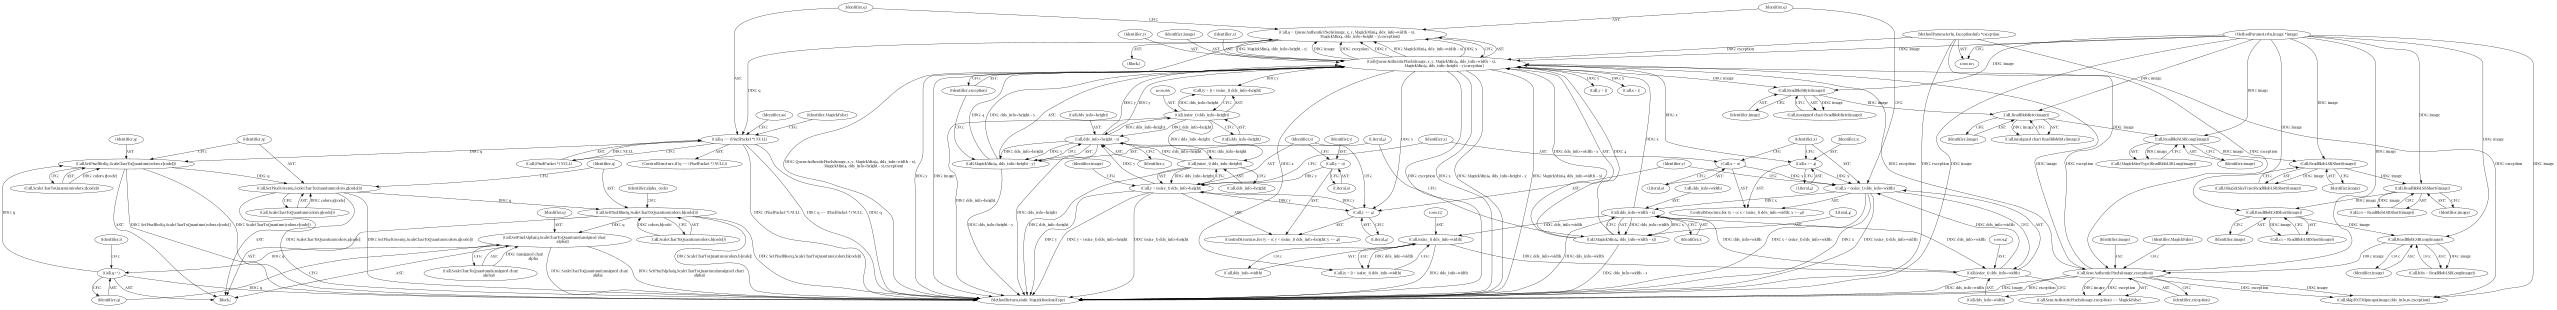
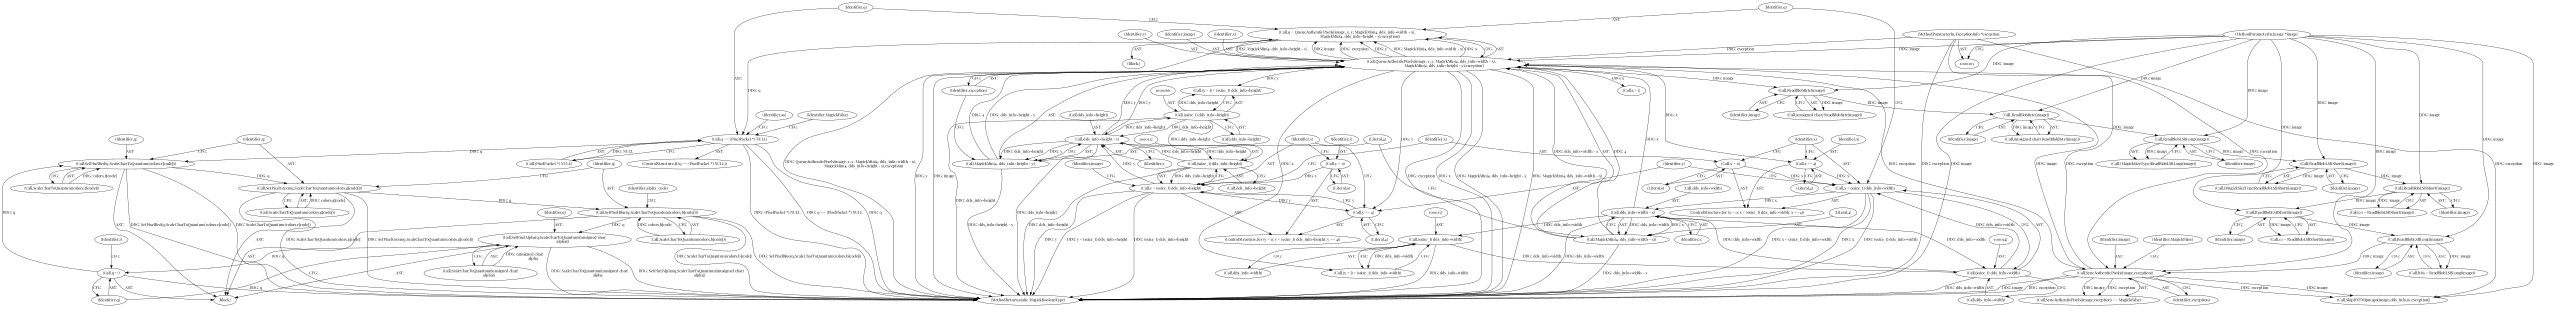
(1598, 91) -> none
none -> (1146, 140)
(1348, 201) -> (1348, 201)
